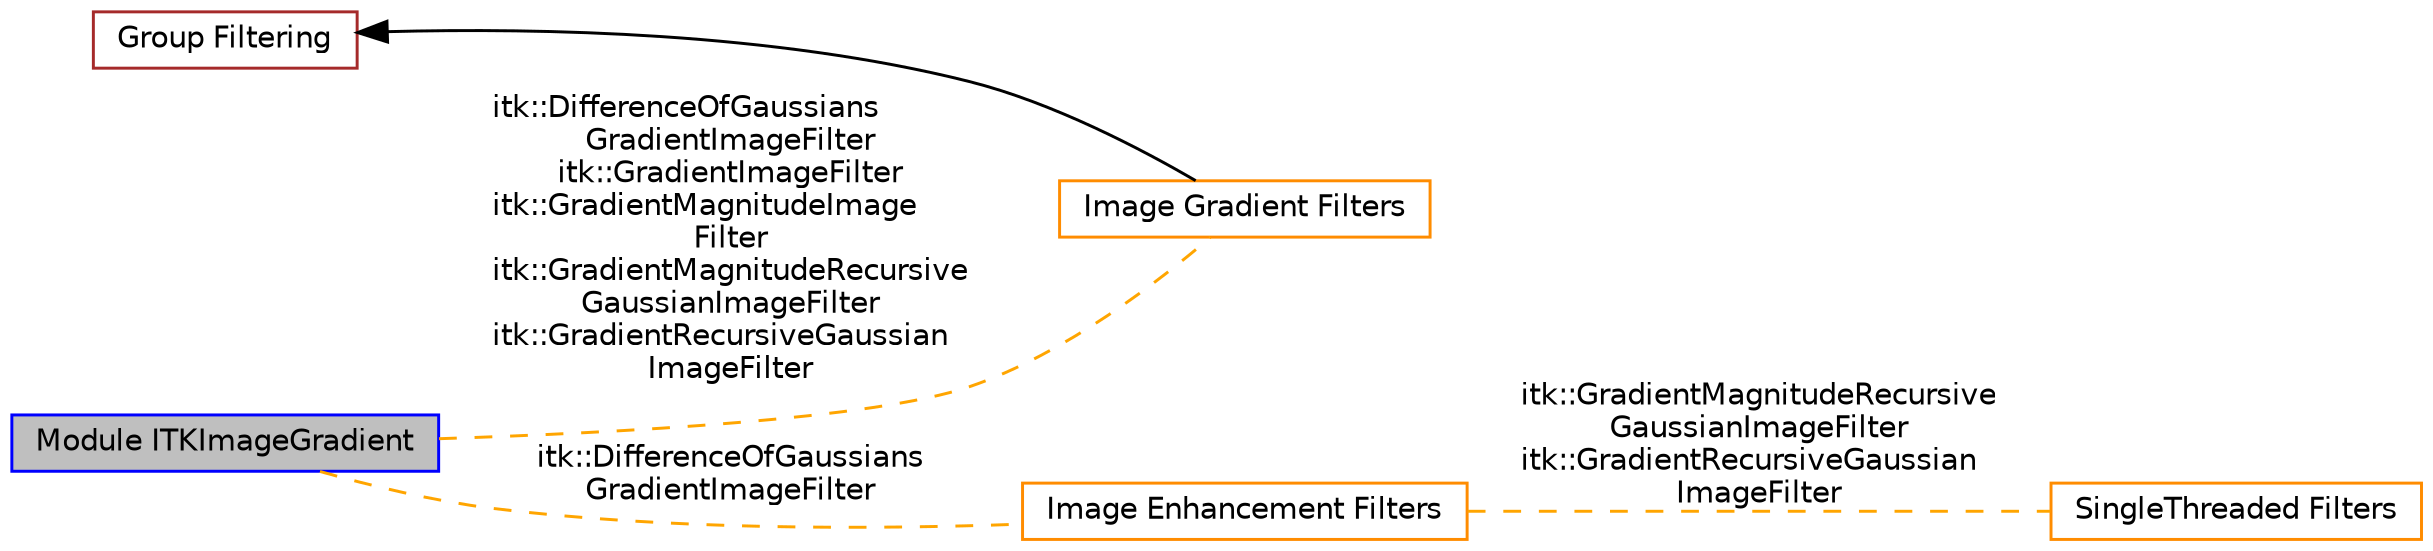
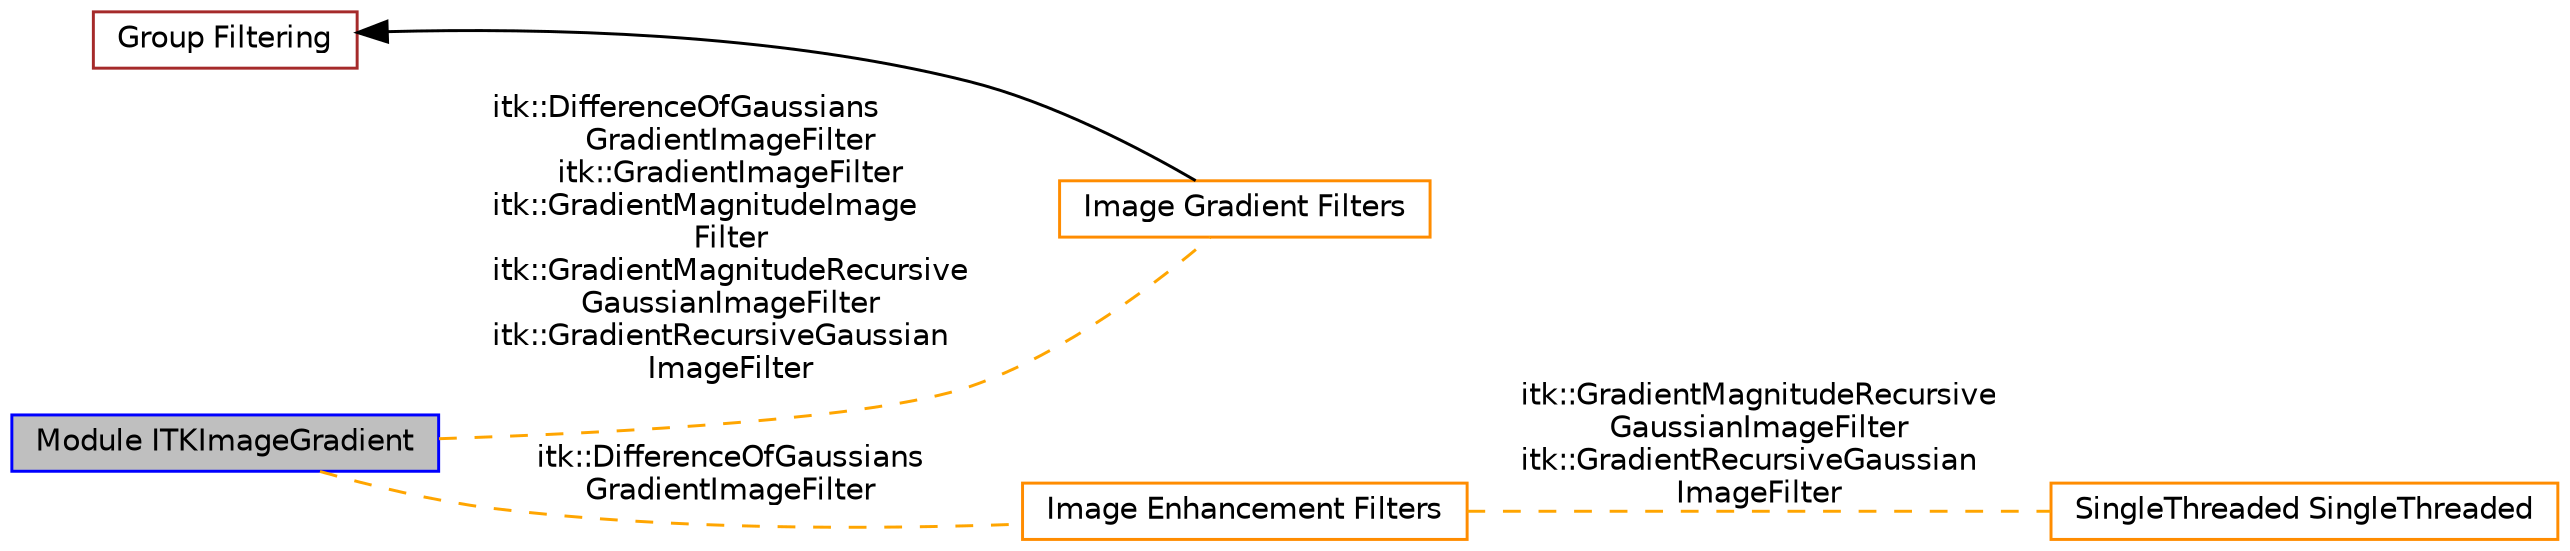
(2236, 511) -> (2304, 511)
